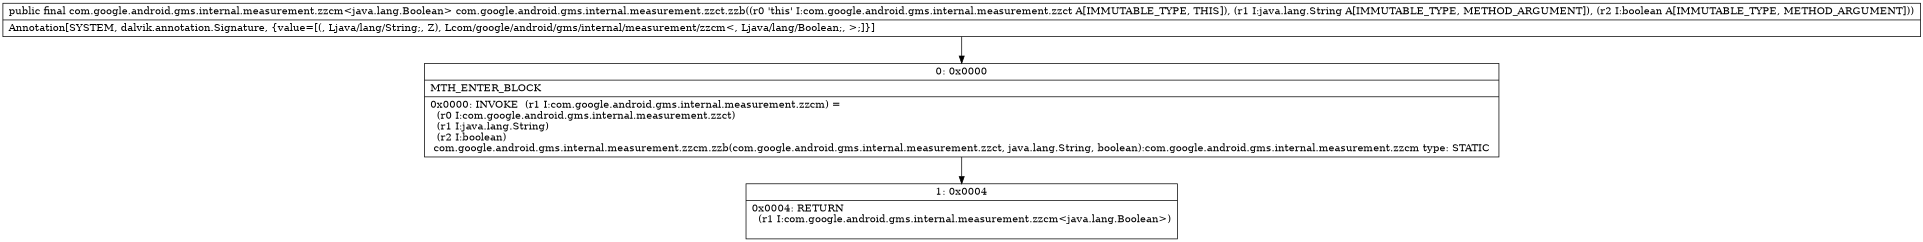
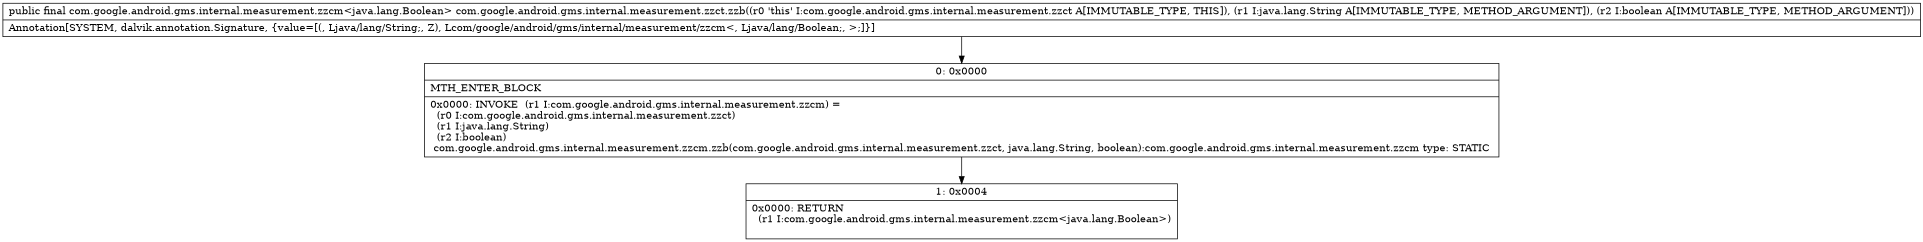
(801, 208) -> (801, 208)
